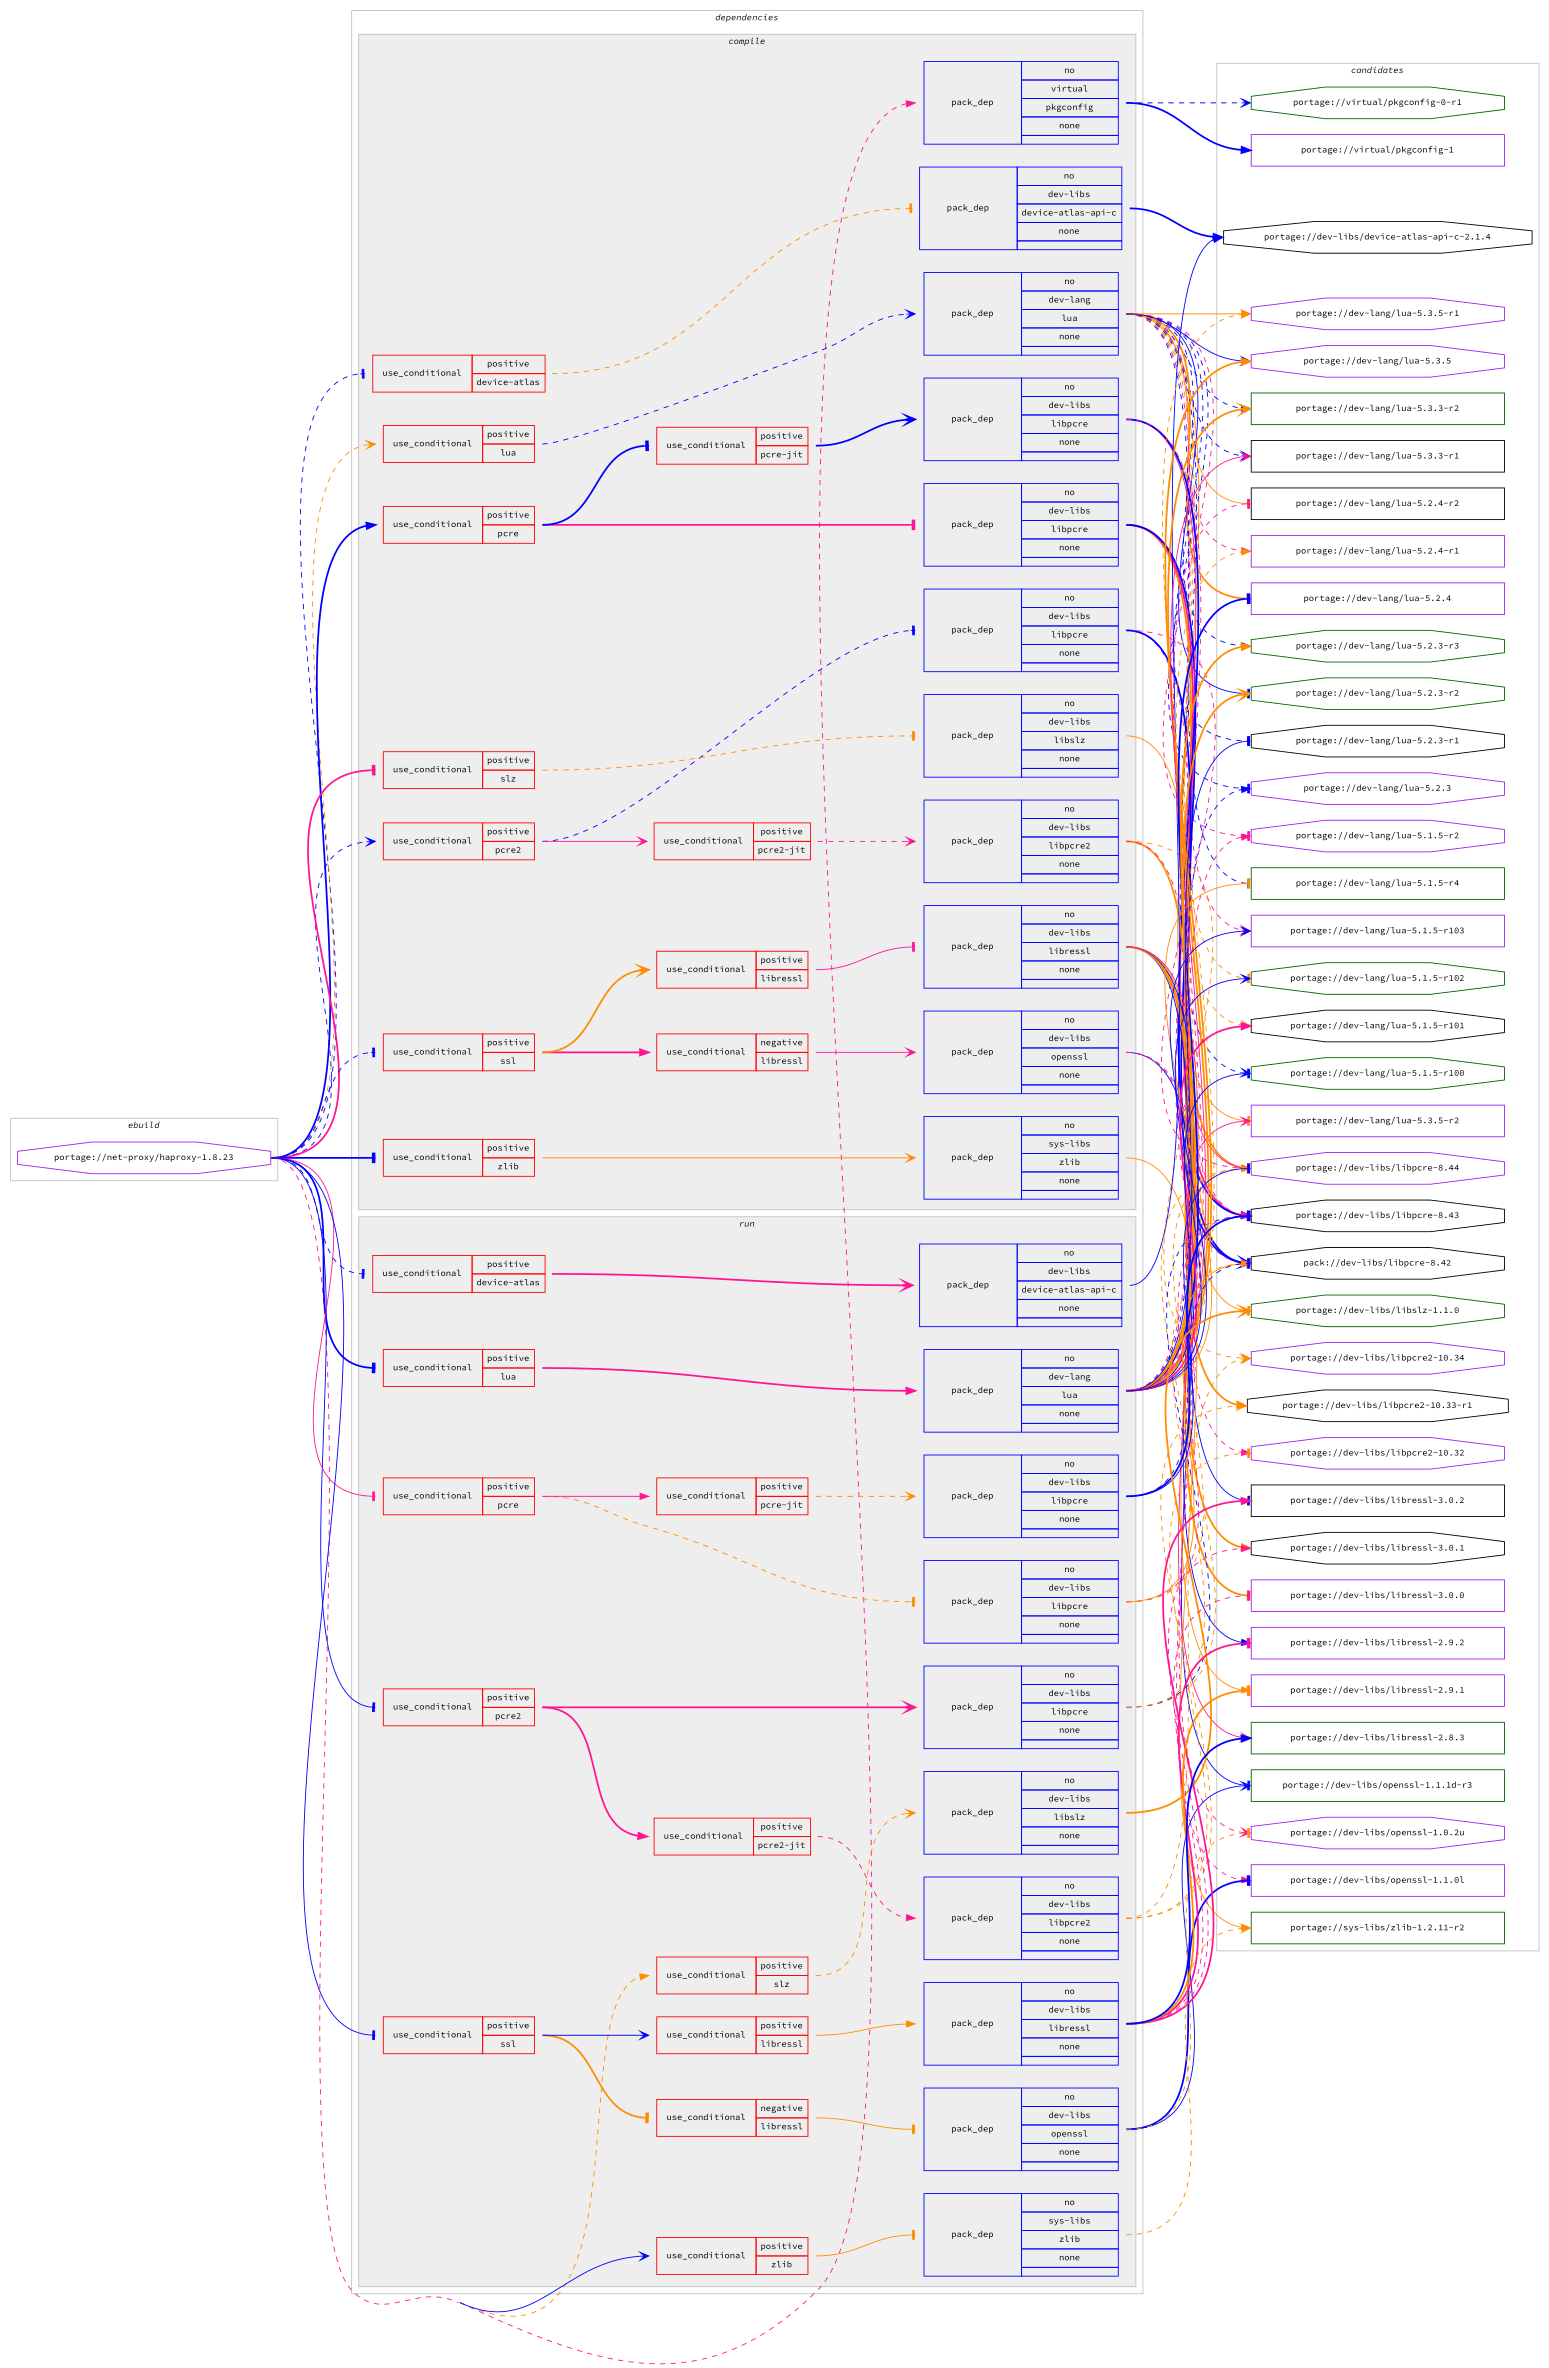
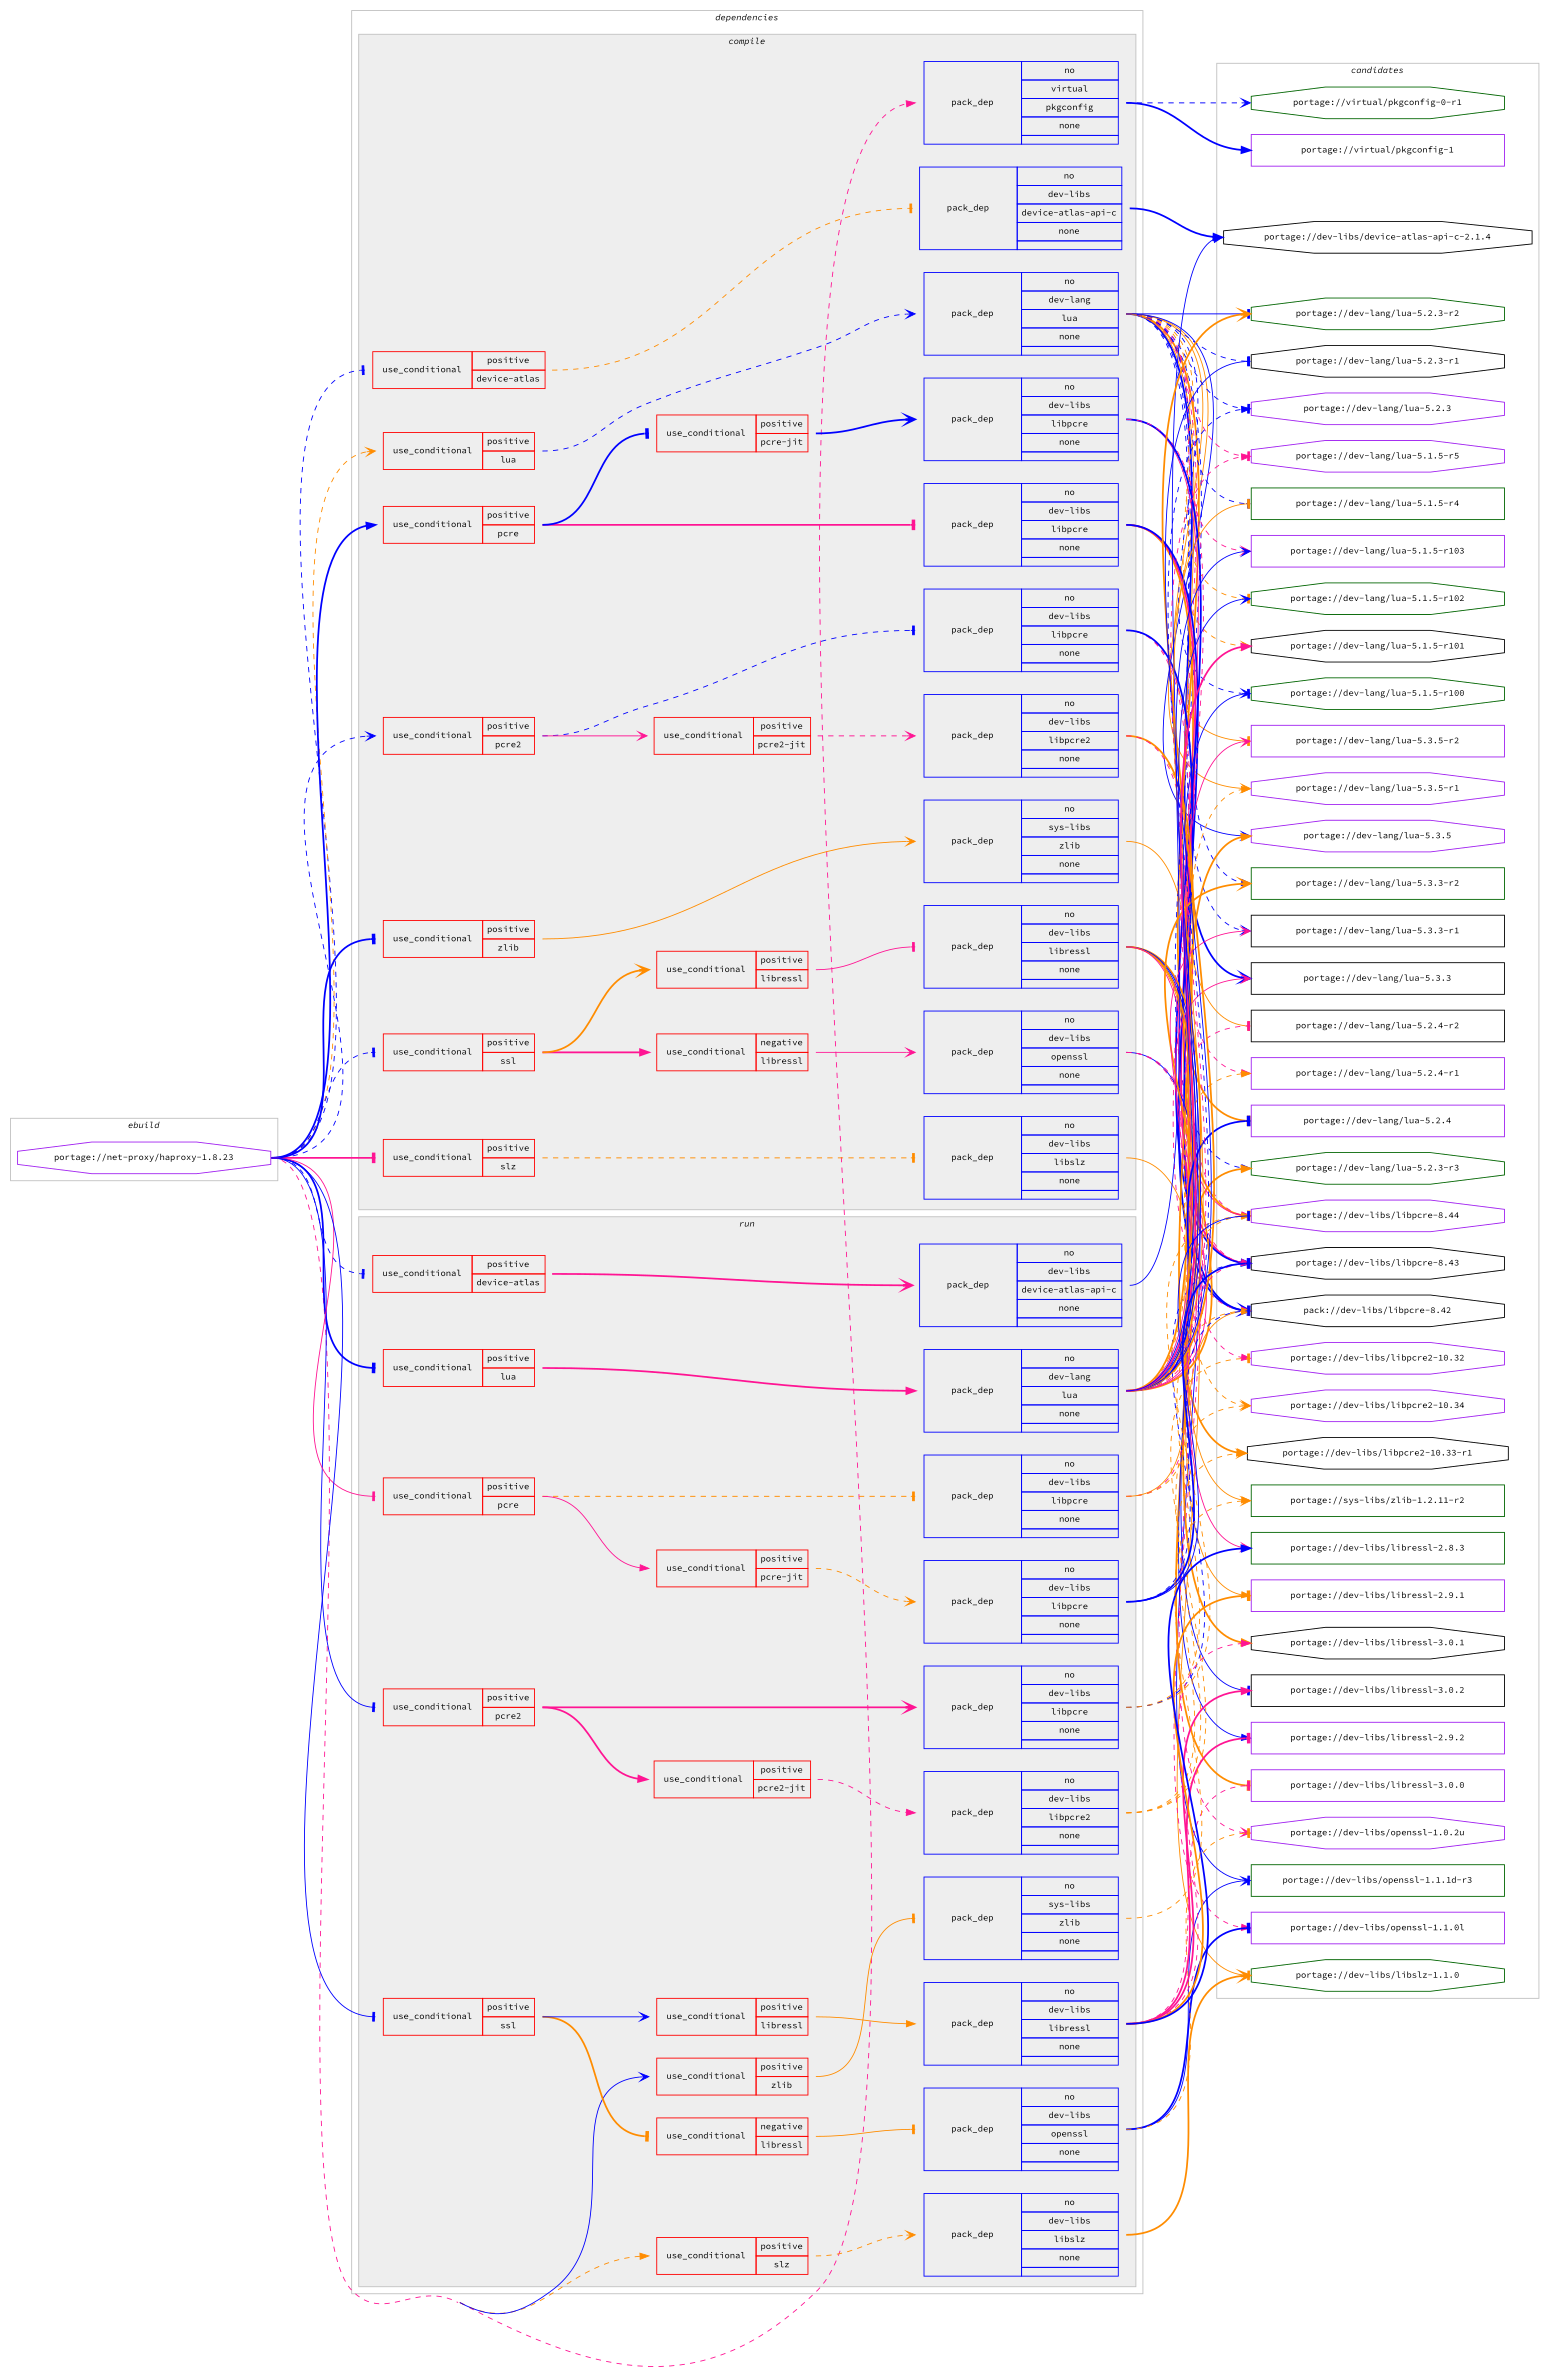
(1378, 836) -> (1378, 456)
none -> (1378, 979)
